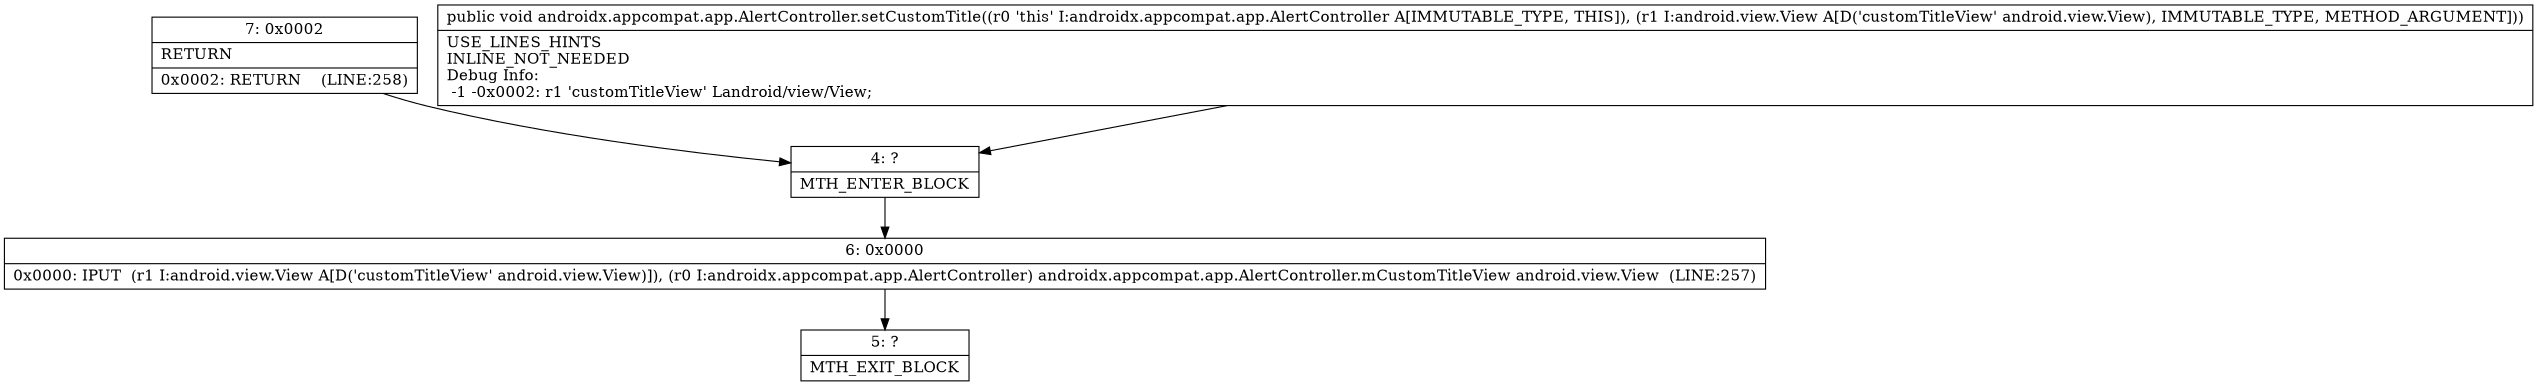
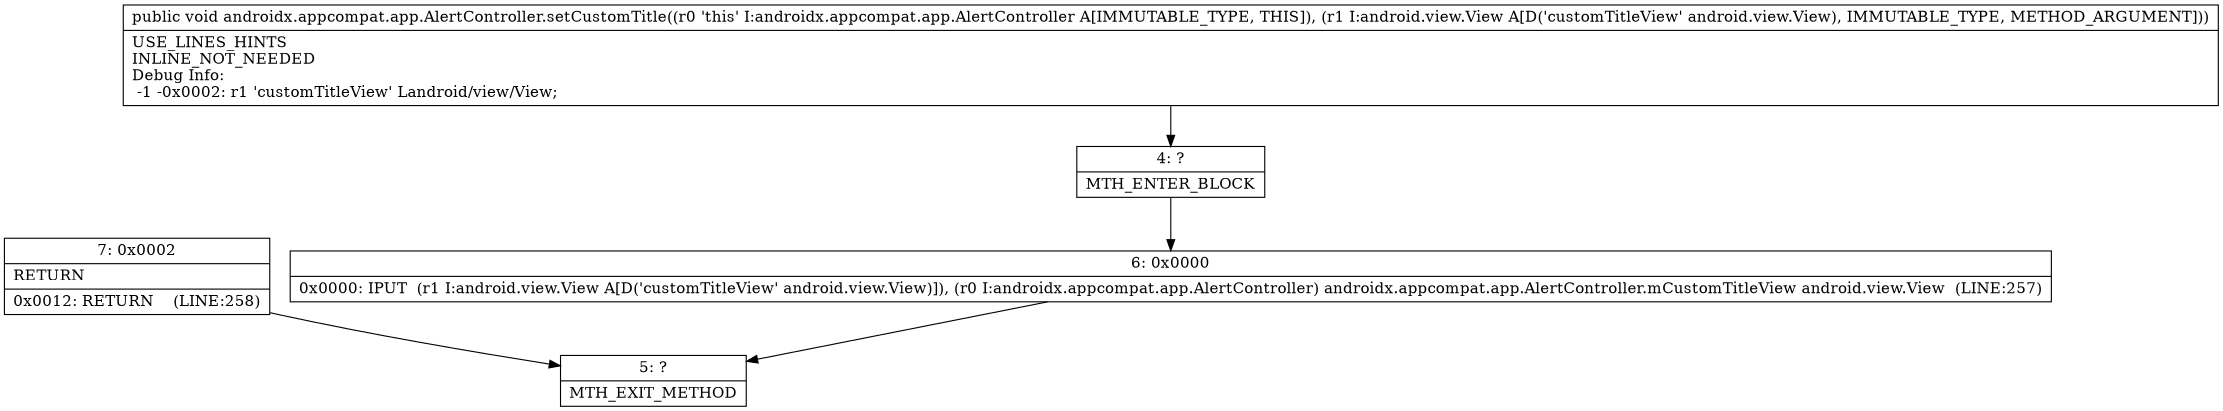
(285, 80) -> (137, 301)
(580, 136) -> (409, 340)
(885, 368) -> (653, 393)
